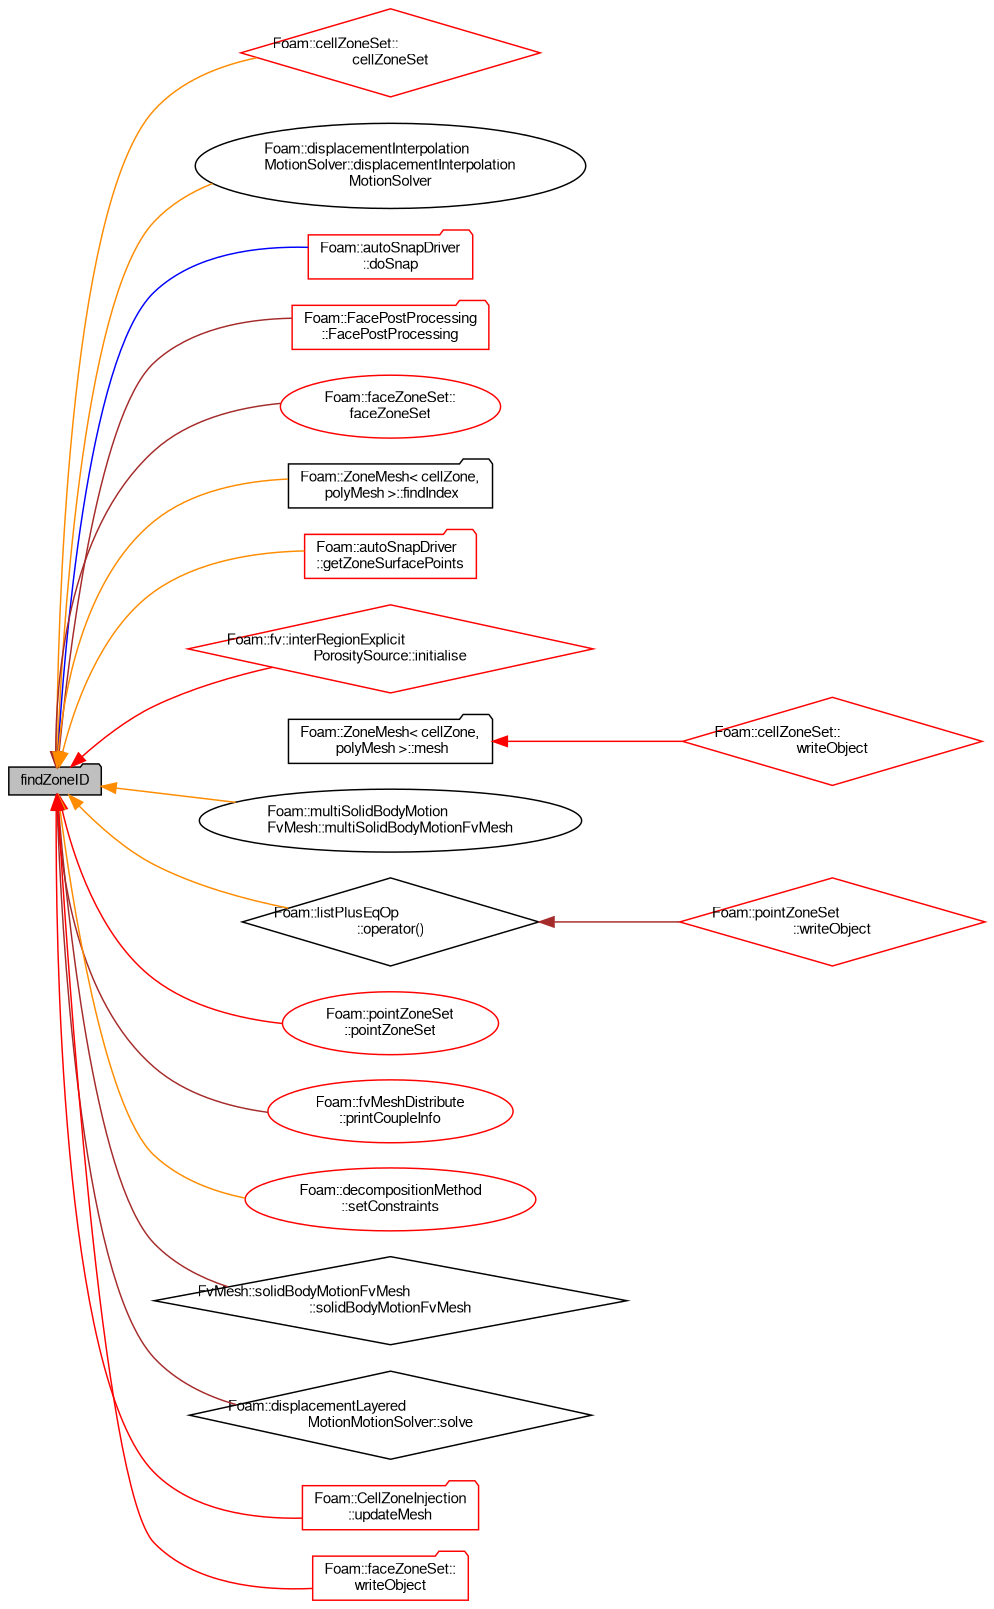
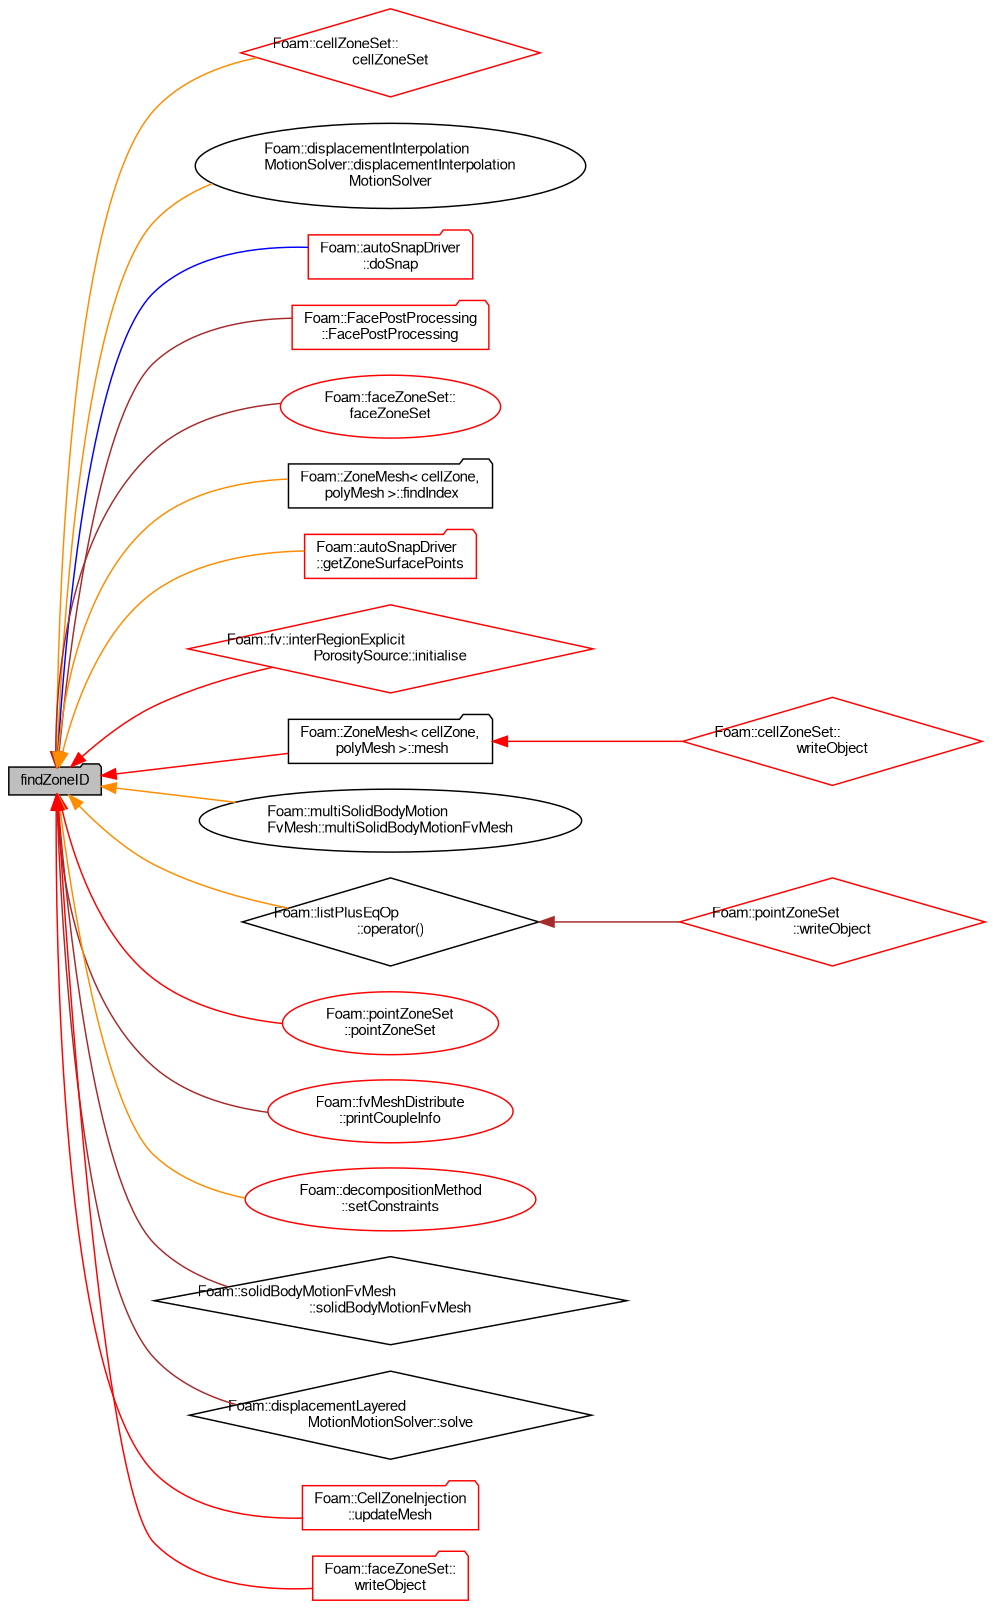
none -> (202, 764)
(391, 1301) -> (391, 1301)
